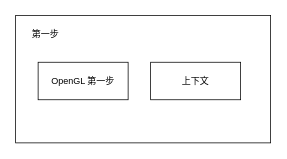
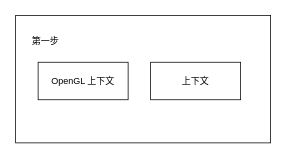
(45, 34) -> (45, 42)
(83, 81) -> (83, 81)
